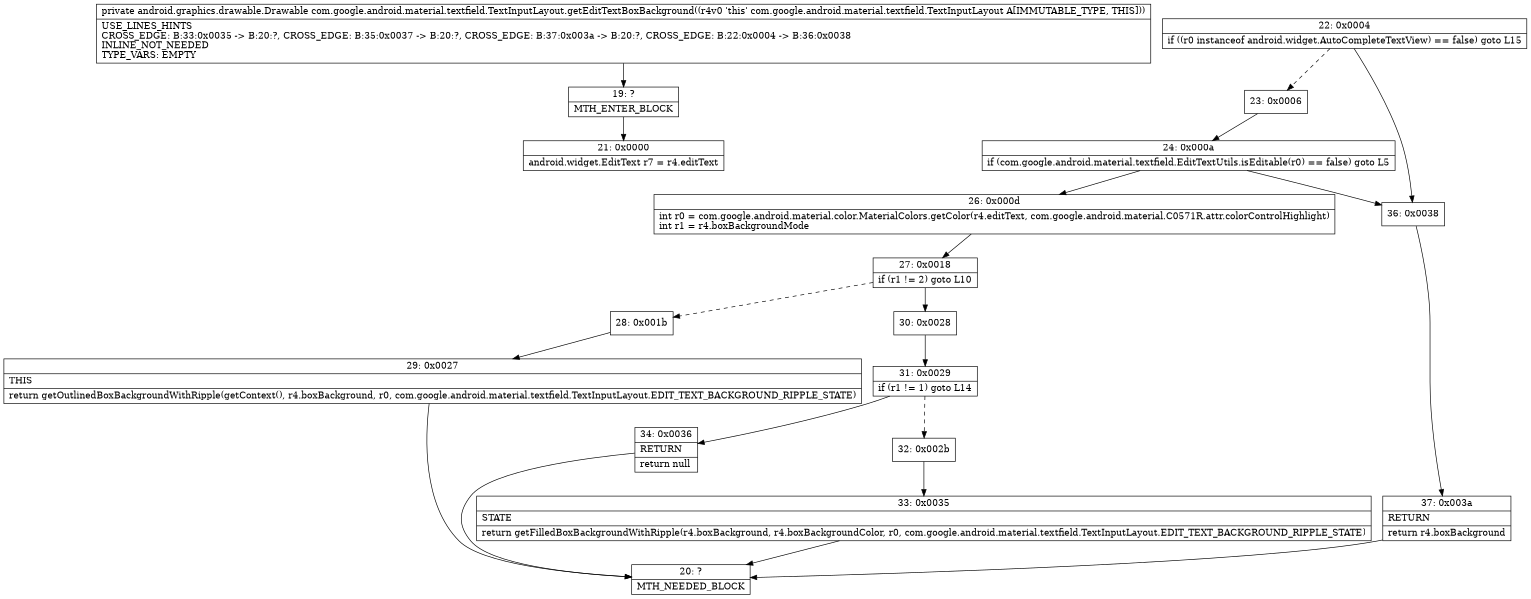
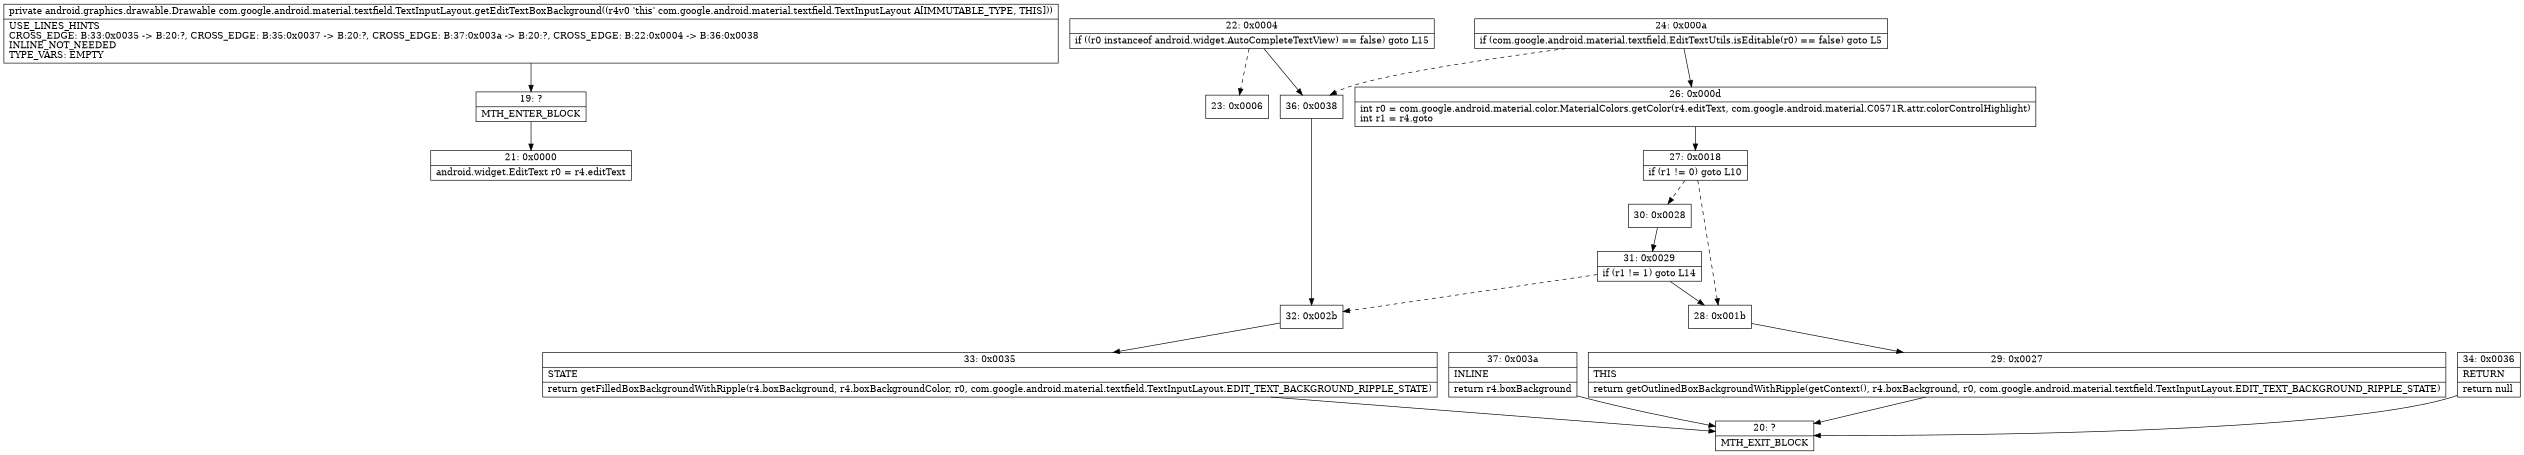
(1238, 126) -> none
(624, 163) -> (531, 172)
(1311, 187) -> (1450, 66)
(734, 226) -> (1397, 119)
(925, 280) -> (1695, 172)
(925, 296) -> (1678, 190)
(1430, 358) -> (1312, 209)
(798, 422) -> (1684, 291)
(1409, 518) -> (1472, 374)
(691, 587) -> (1765, 443)
